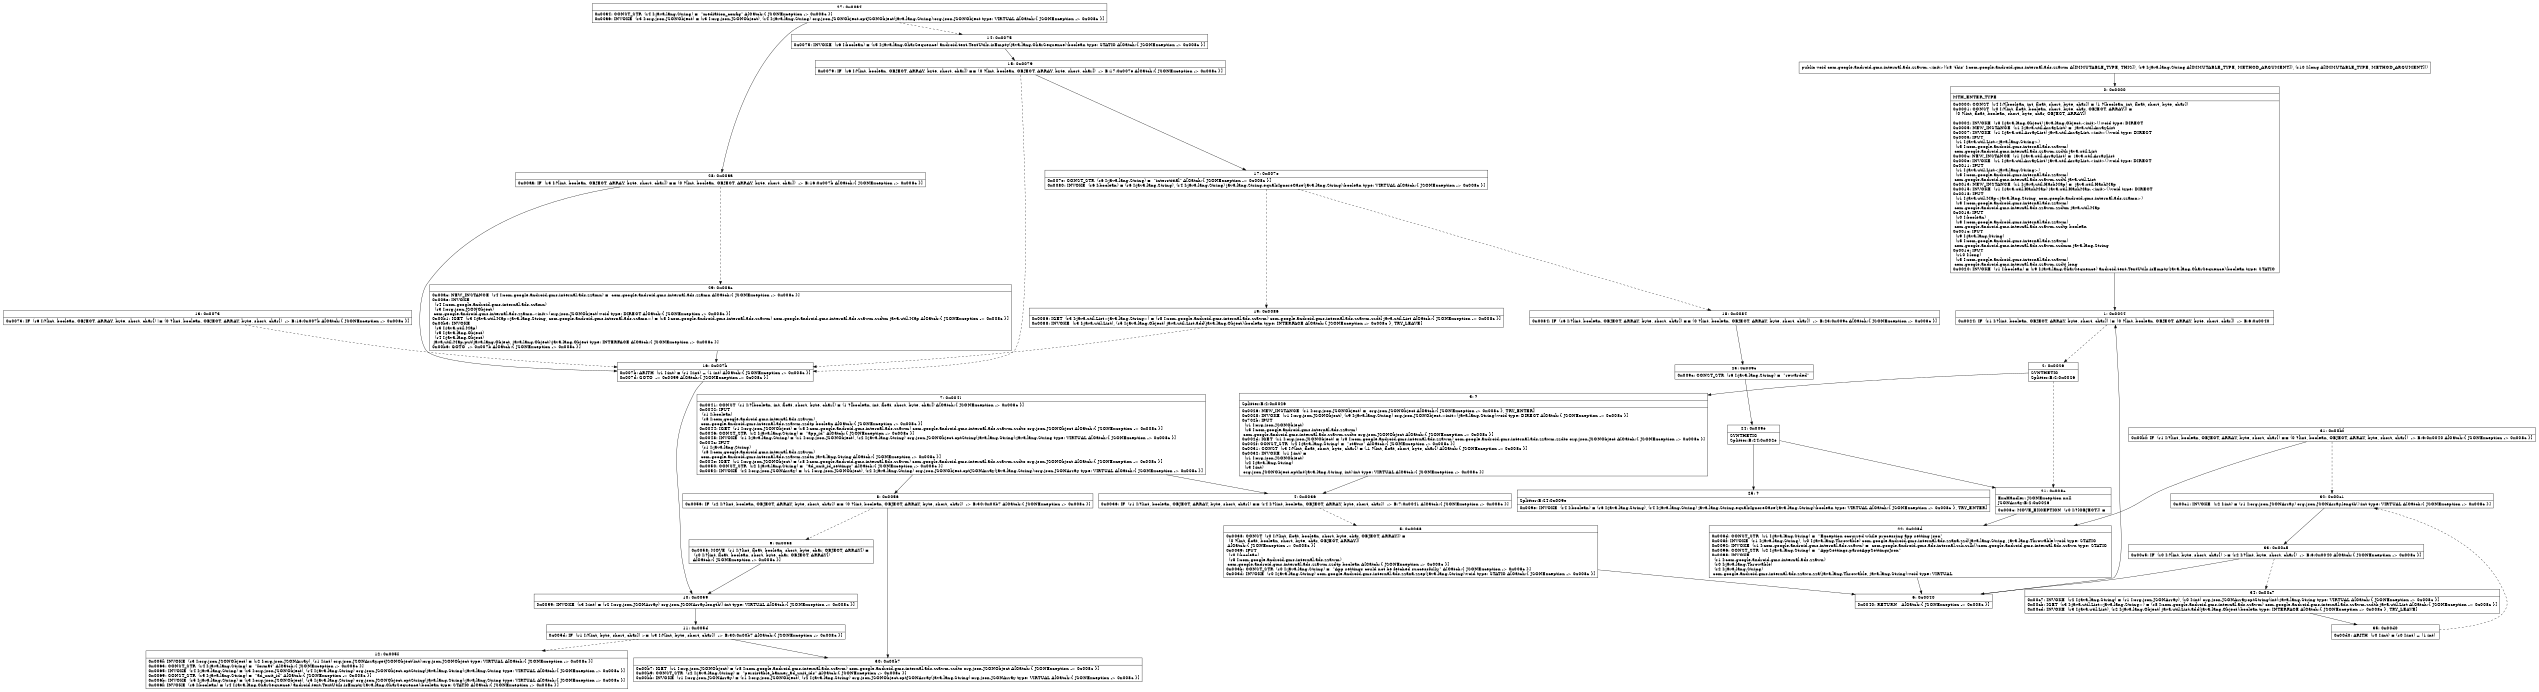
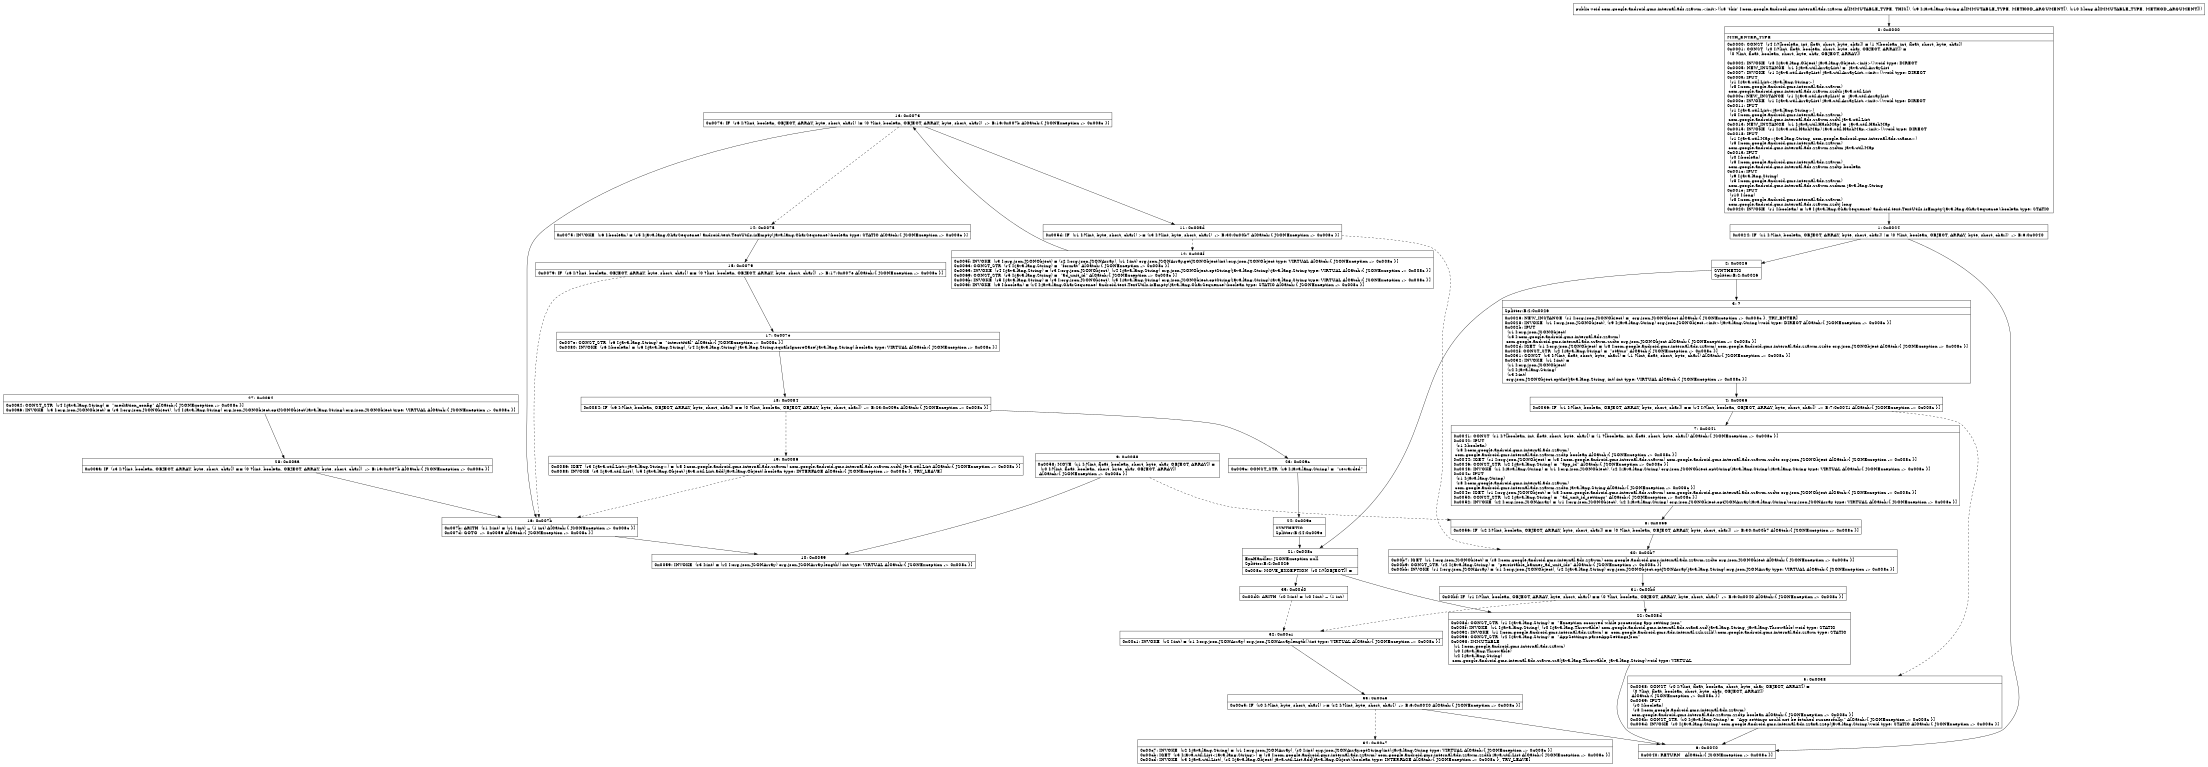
(929, 28) -> (836, 175)
none -> (984, 201)
(1266, 247) -> (786, 432)
(1503, 249) -> (782, 373)
(721, 318) -> none
(2087, 343) -> (1813, 251)
(420, 351) -> (553, 223)
(1259, 420) -> (1522, 328)
(2053, 433) -> (1464, 331)
(1754, 440) -> (1299, 533)
(1215, 484) -> (1730, 417)
(1754, 501) -> none
(2024, 503) -> (1267, 564)
(2121, 520) -> (2011, 575)
(841, 523) -> (1296, 513)
(1732, 555) -> (1477, 642)
none -> (1643, 578)
(696, 615) -> (1049, 175)
(2332, 619) -> (1297, 579)
(778, 648) -> (1442, 371)
